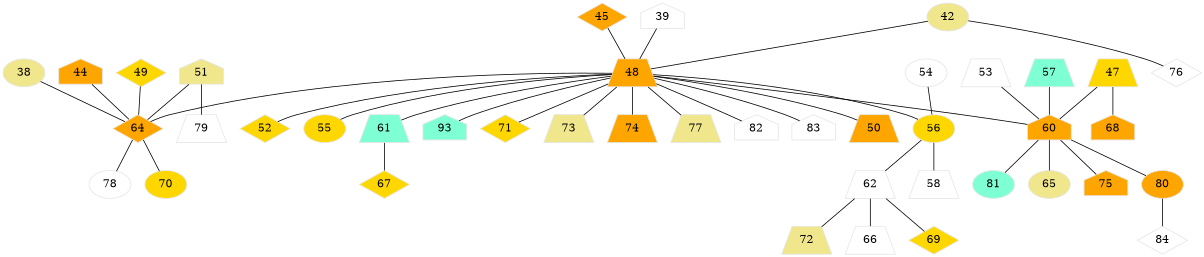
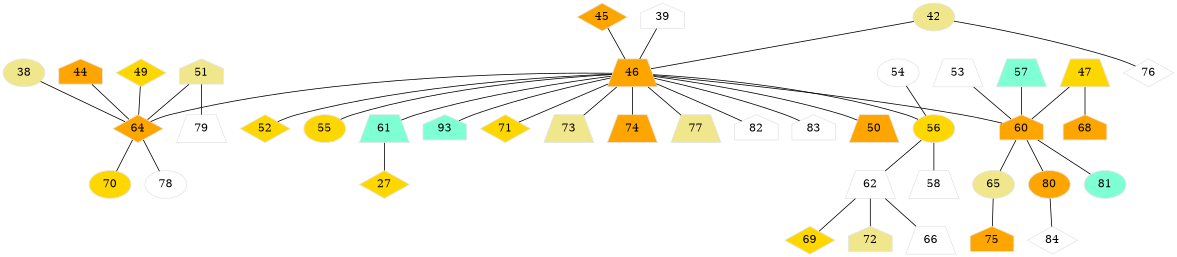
(632, 73) -> (632, 73)
(1078, 157) -> (993, 212)
(384, 184) -> (384, 184)
(807, 240) -> (870, 240)
